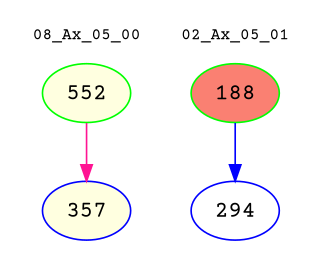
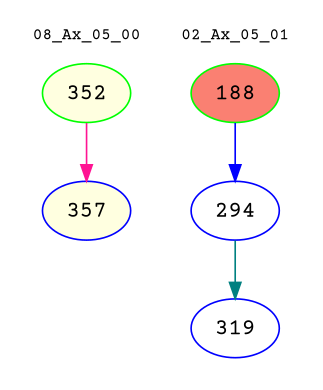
(87, 93) -> (87, 93)
none -> (235, 328)
